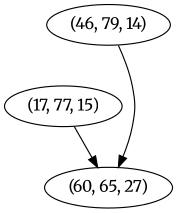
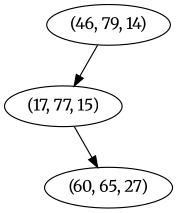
(135, 101) -> (89, 61)
